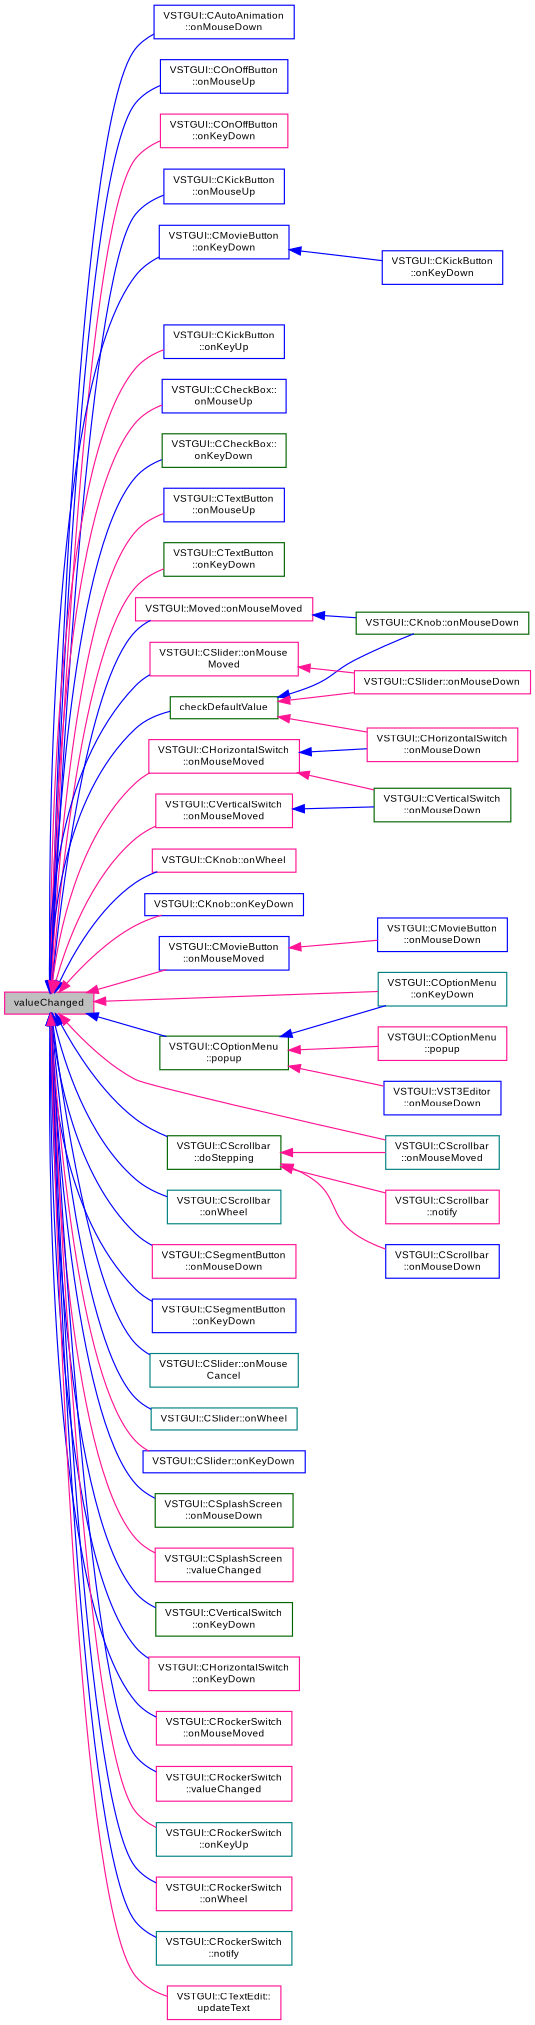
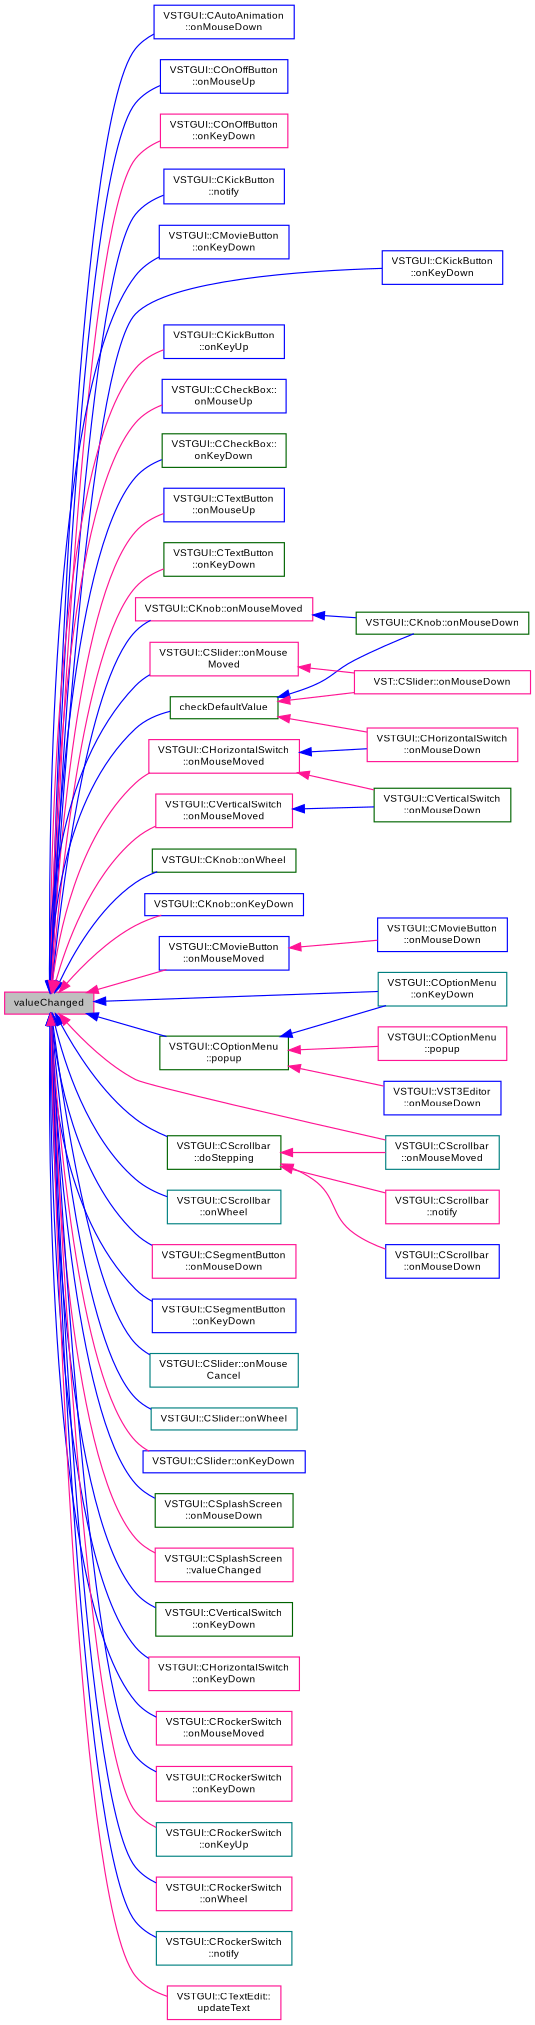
(224, 186) -> (224, 186)
(341, 256) -> (107, 403)
(224, 609) -> (224, 609)
(442, 682) -> (442, 682)
(224, 861) -> (224, 861)
(242, 996) -> (242, 996)
(224, 1784) -> (224, 1784)
